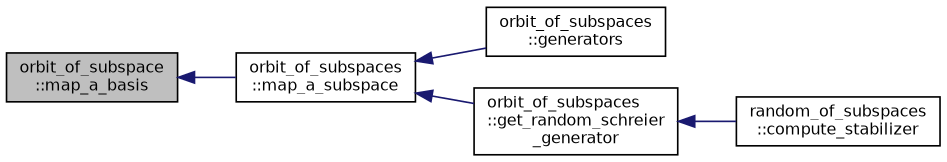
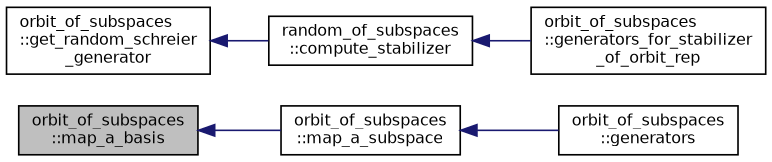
none -> (648, 41)
(92, 77) -> (108, 130)
(453, 100) -> none
